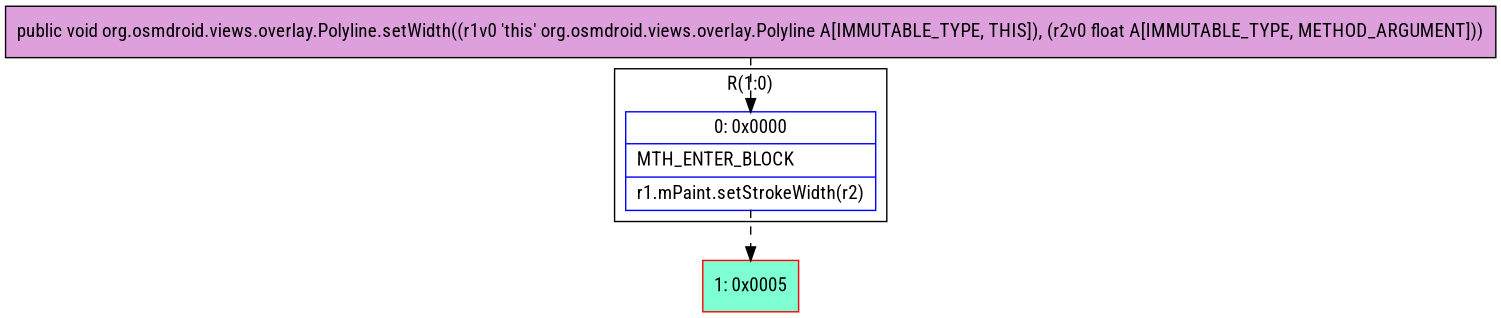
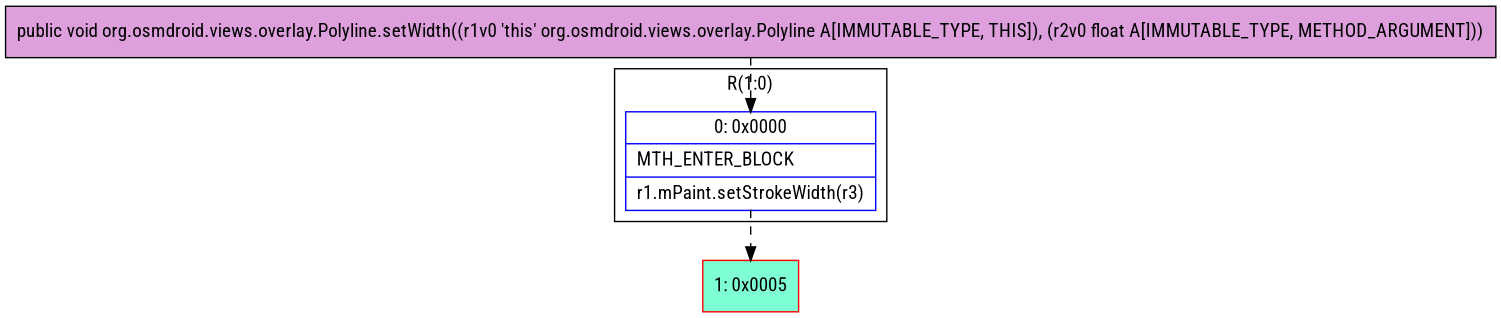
(751, 193) -> (751, 193)
